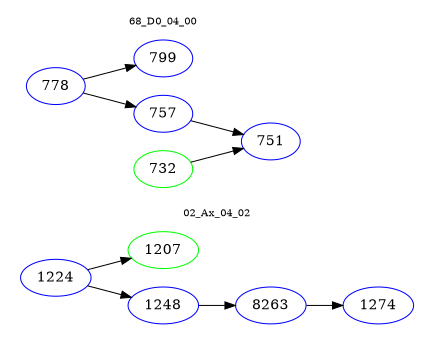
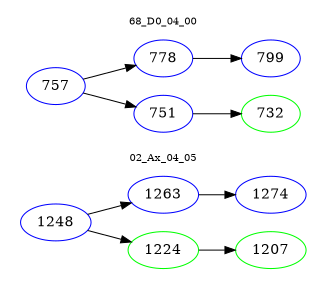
(104, 99) -> (104, 74)
(212, 157) -> (212, 114)
(217, 214) -> (163, 158)
(56, 278) -> (163, 250)
(104, 290) -> (104, 235)
(271, 305) -> (163, 195)
